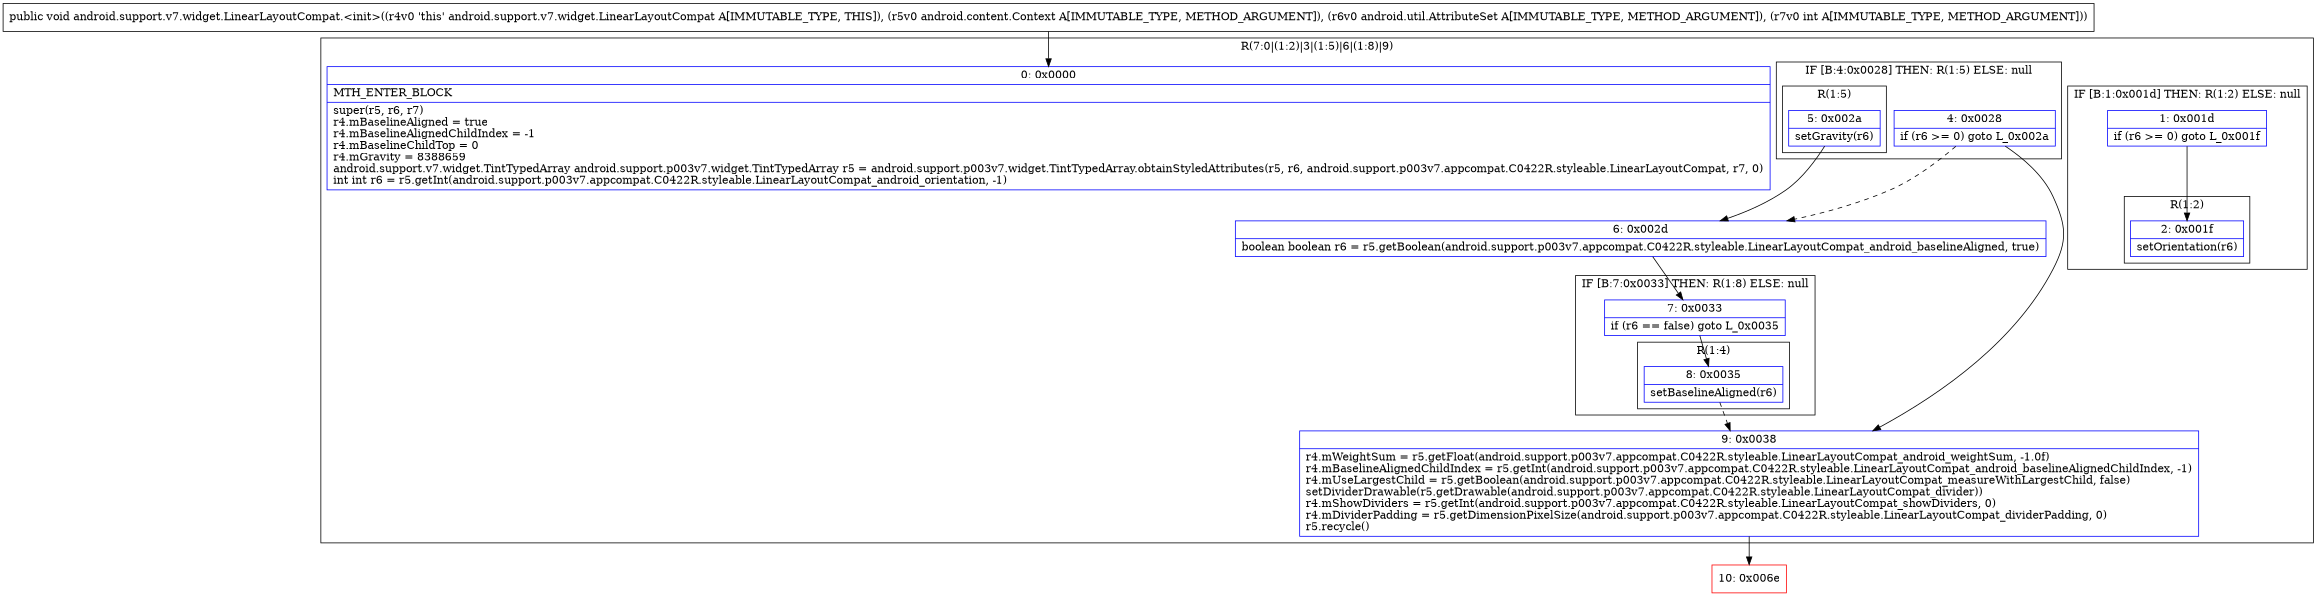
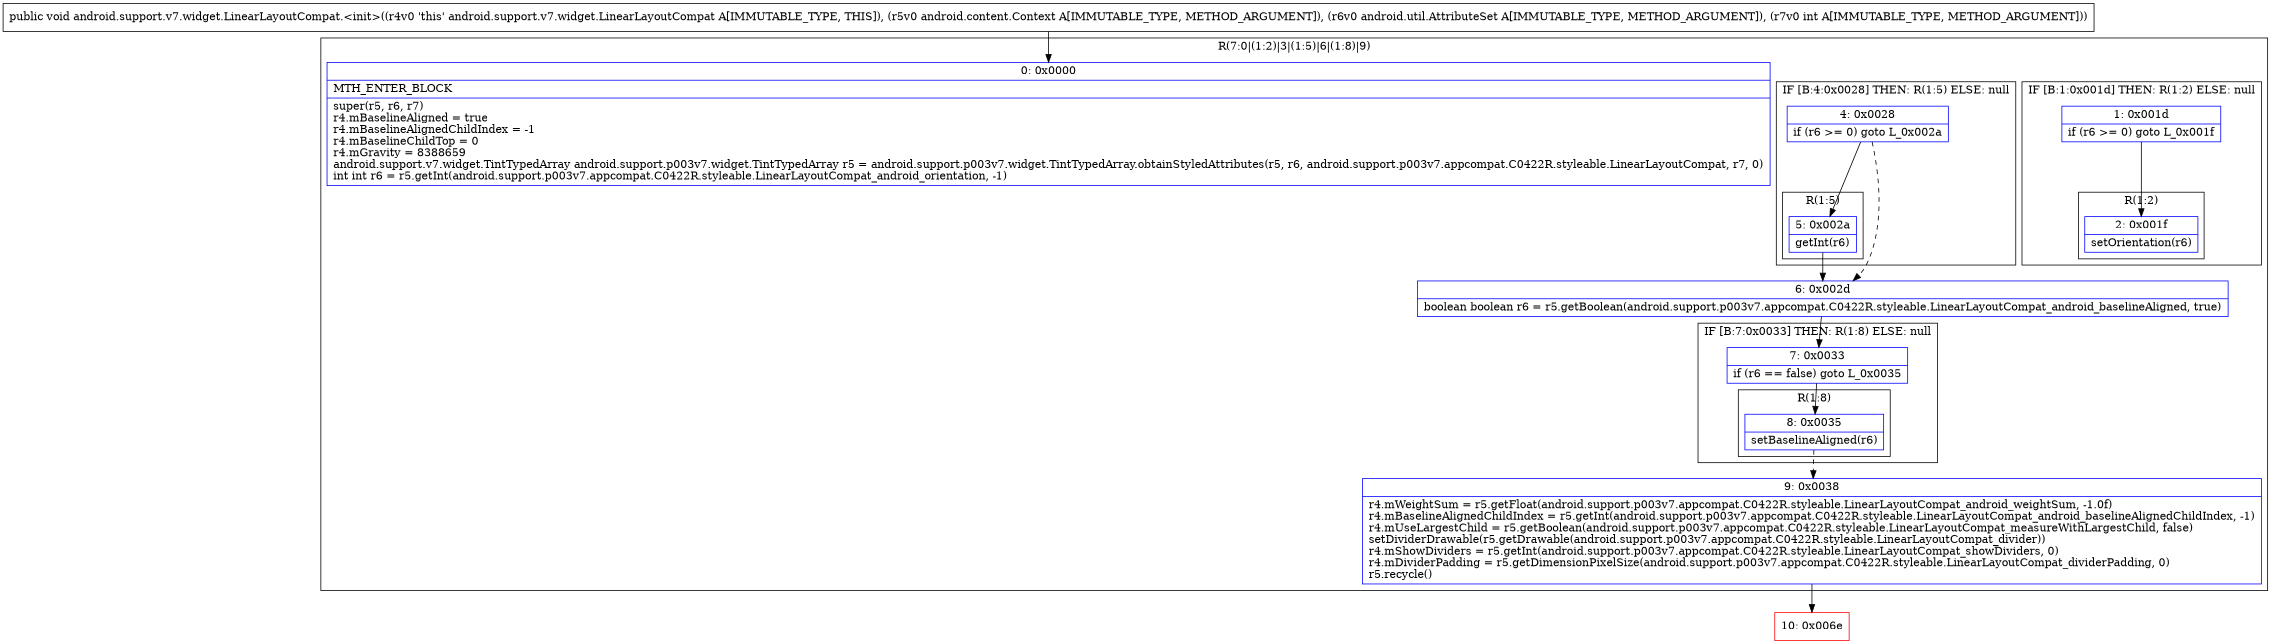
(1834, 137) -> (1822, 243)
(2028, 307) -> (1847, 176)
(1714, 351) -> (1814, 399)
